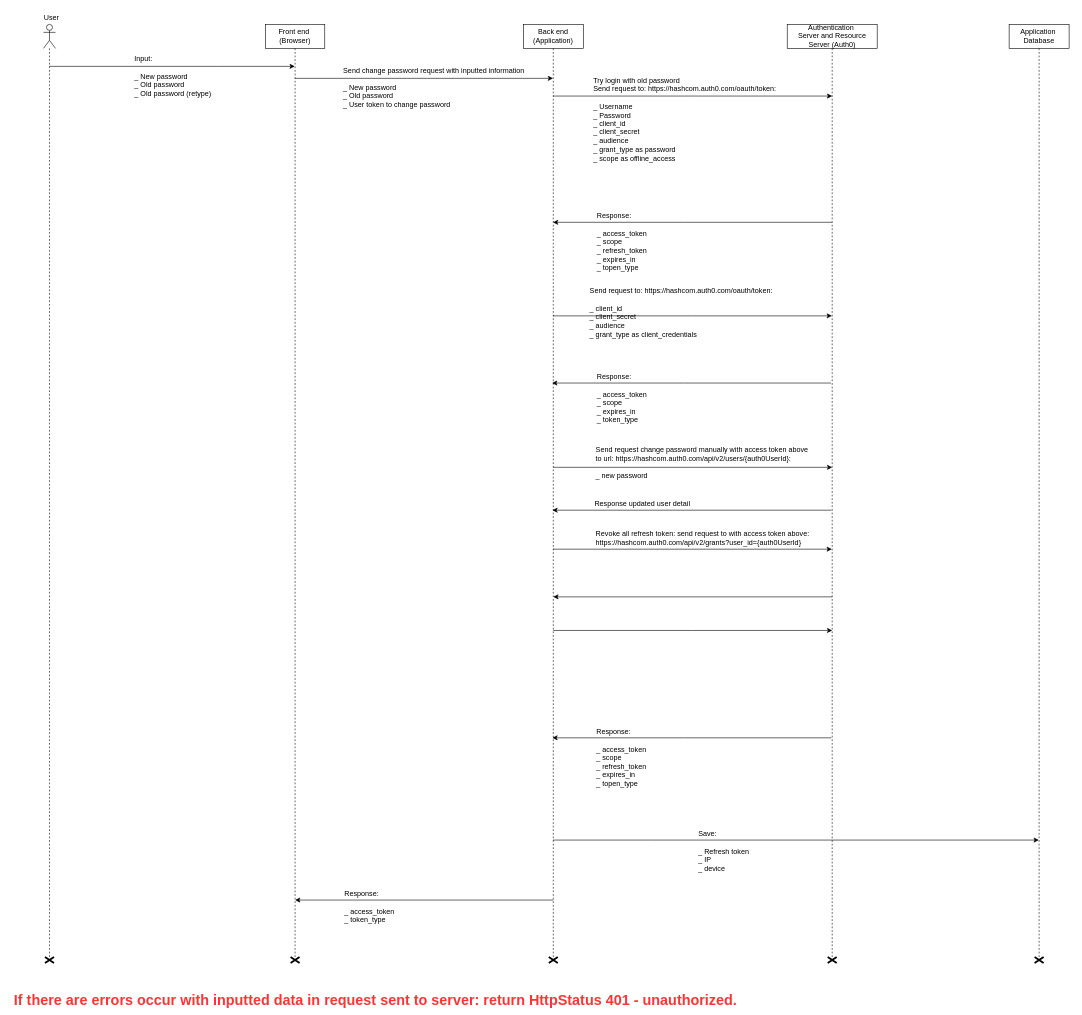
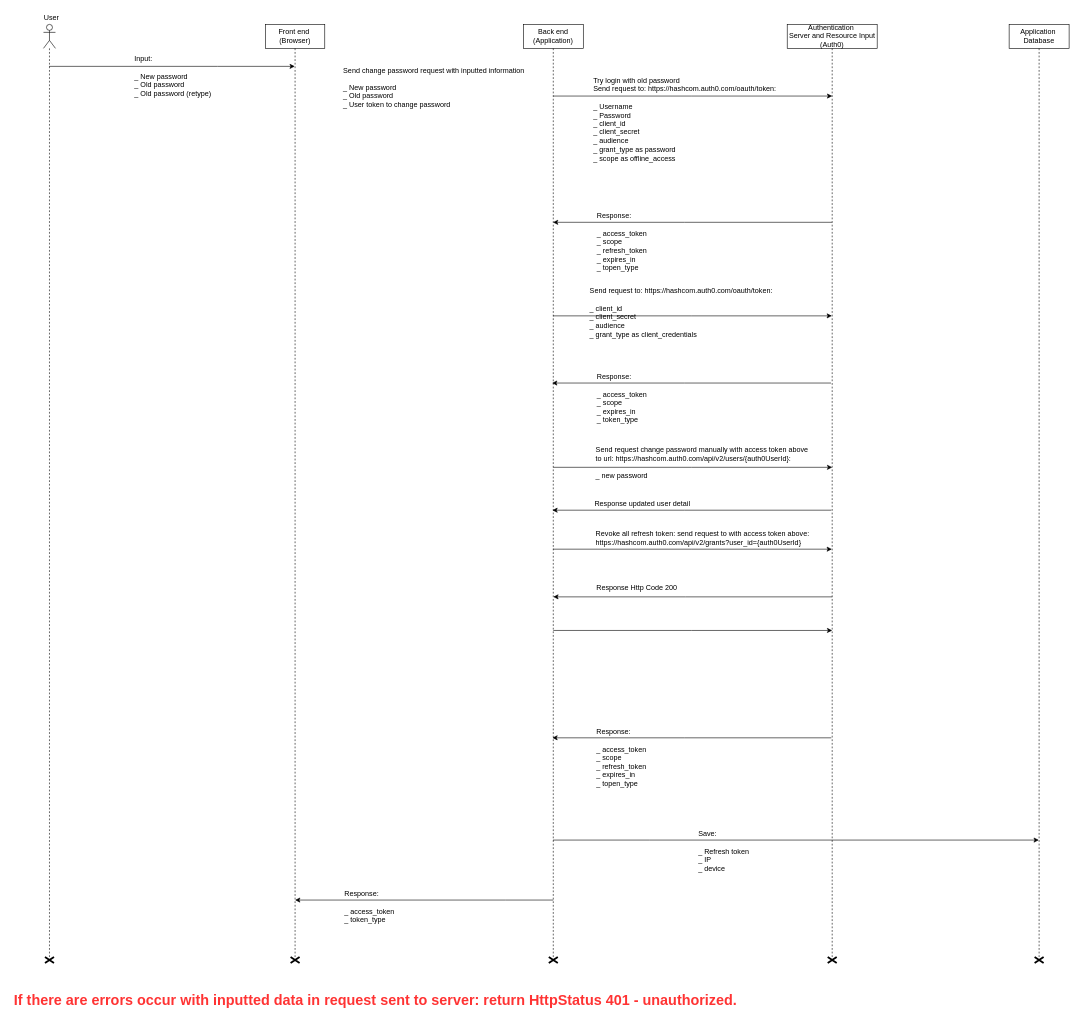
(833, 36) -> (833, 36)
(422, 78) -> none
none -> (640, 591)
